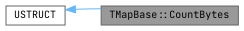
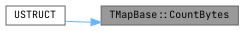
(88, 9) -> (78, 22)
